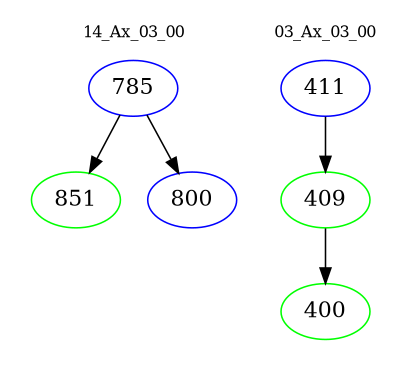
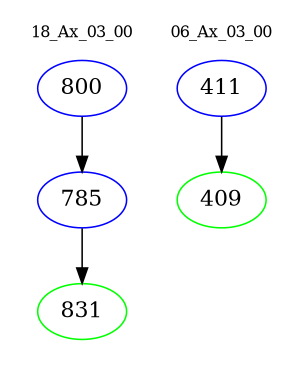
(134, 33) -> (82, 33)
(325, 33) -> (222, 33)
(159, 137) -> (82, 137)
(76, 200) -> (82, 312)
(325, 312) -> none
